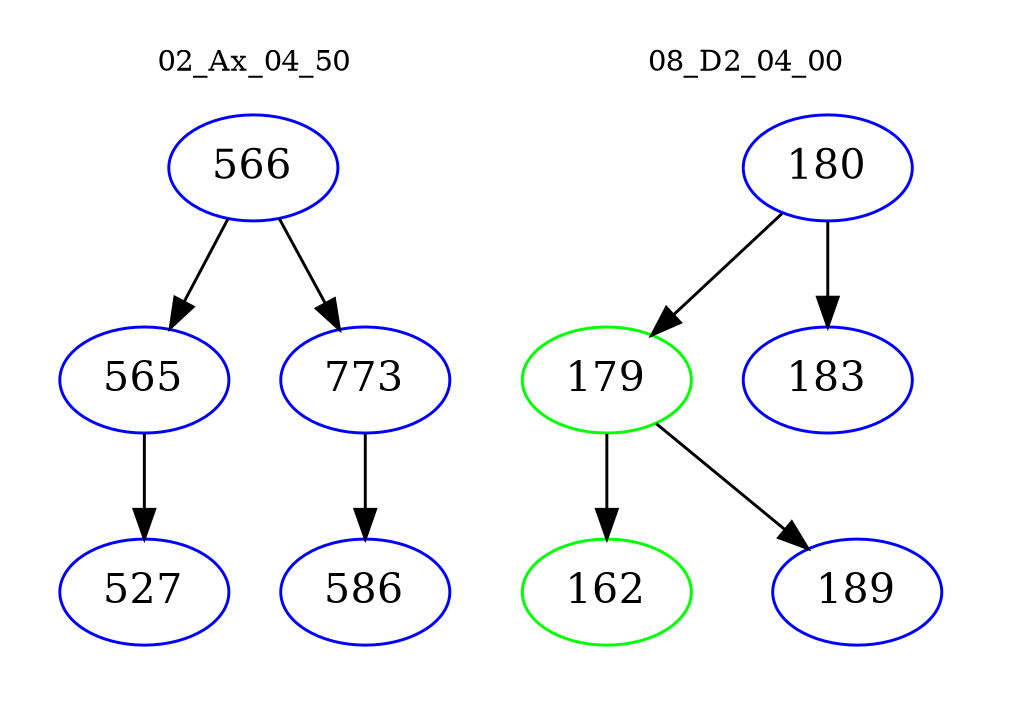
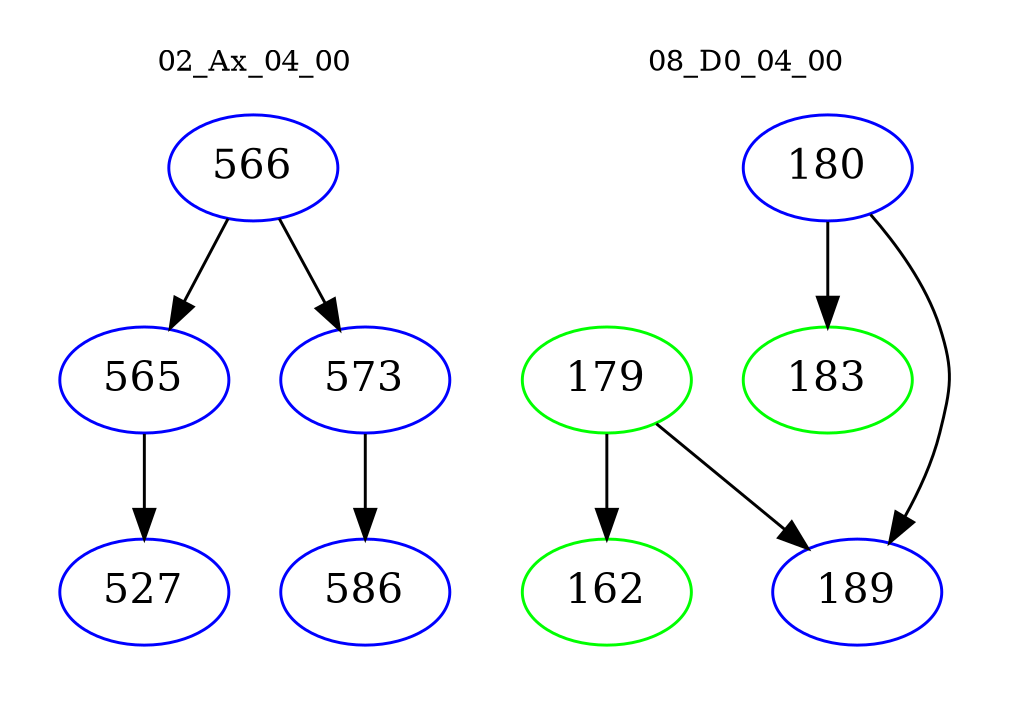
(255, 63) -> (255, 63)
(747, 63) -> (747, 63)
(728, 264) -> (948, 359)
(365, 380) -> (365, 380)
(828, 380) -> (828, 380)
